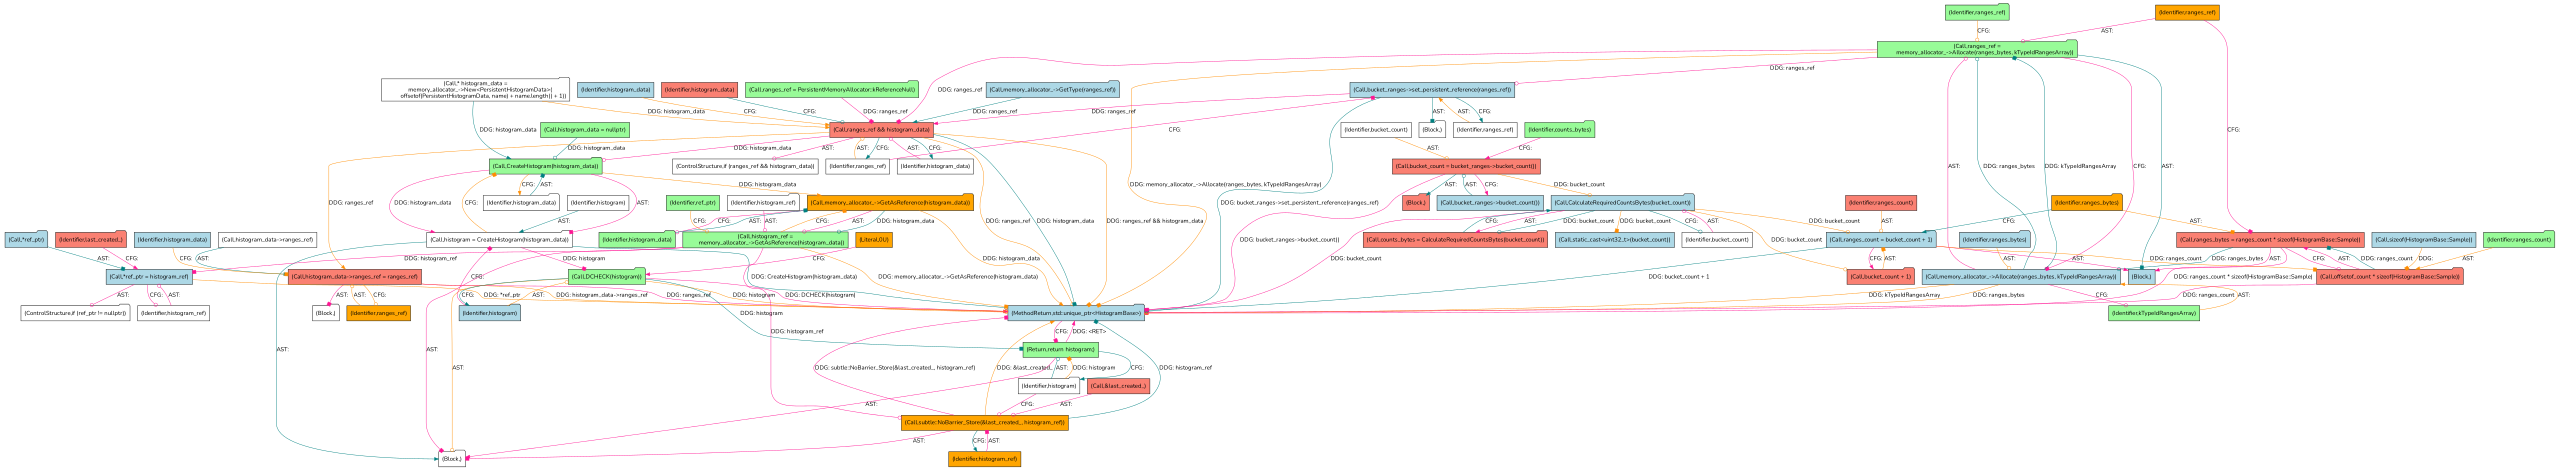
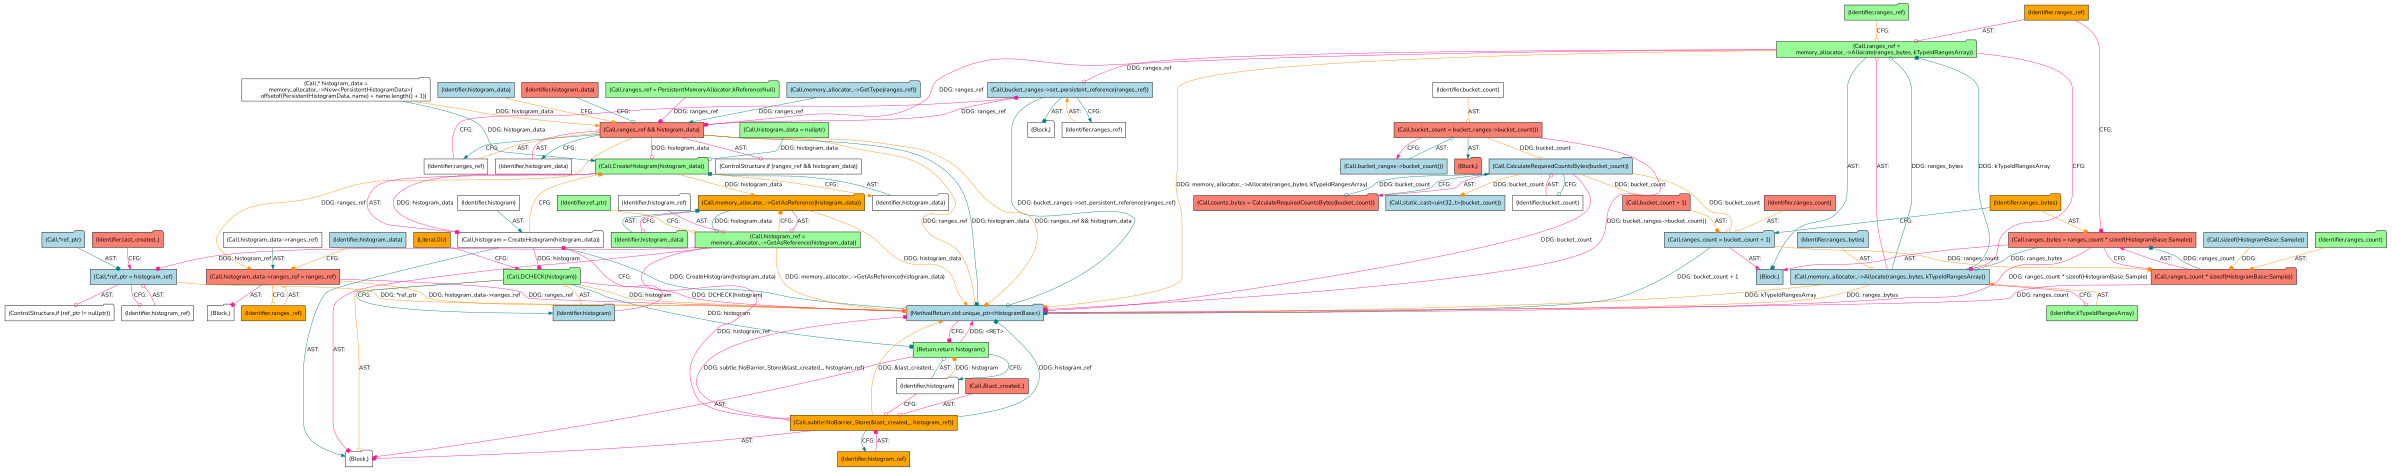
(1560, 130) -> none
(1869, 256) -> none
(2390, 277) -> (2224, 277)
